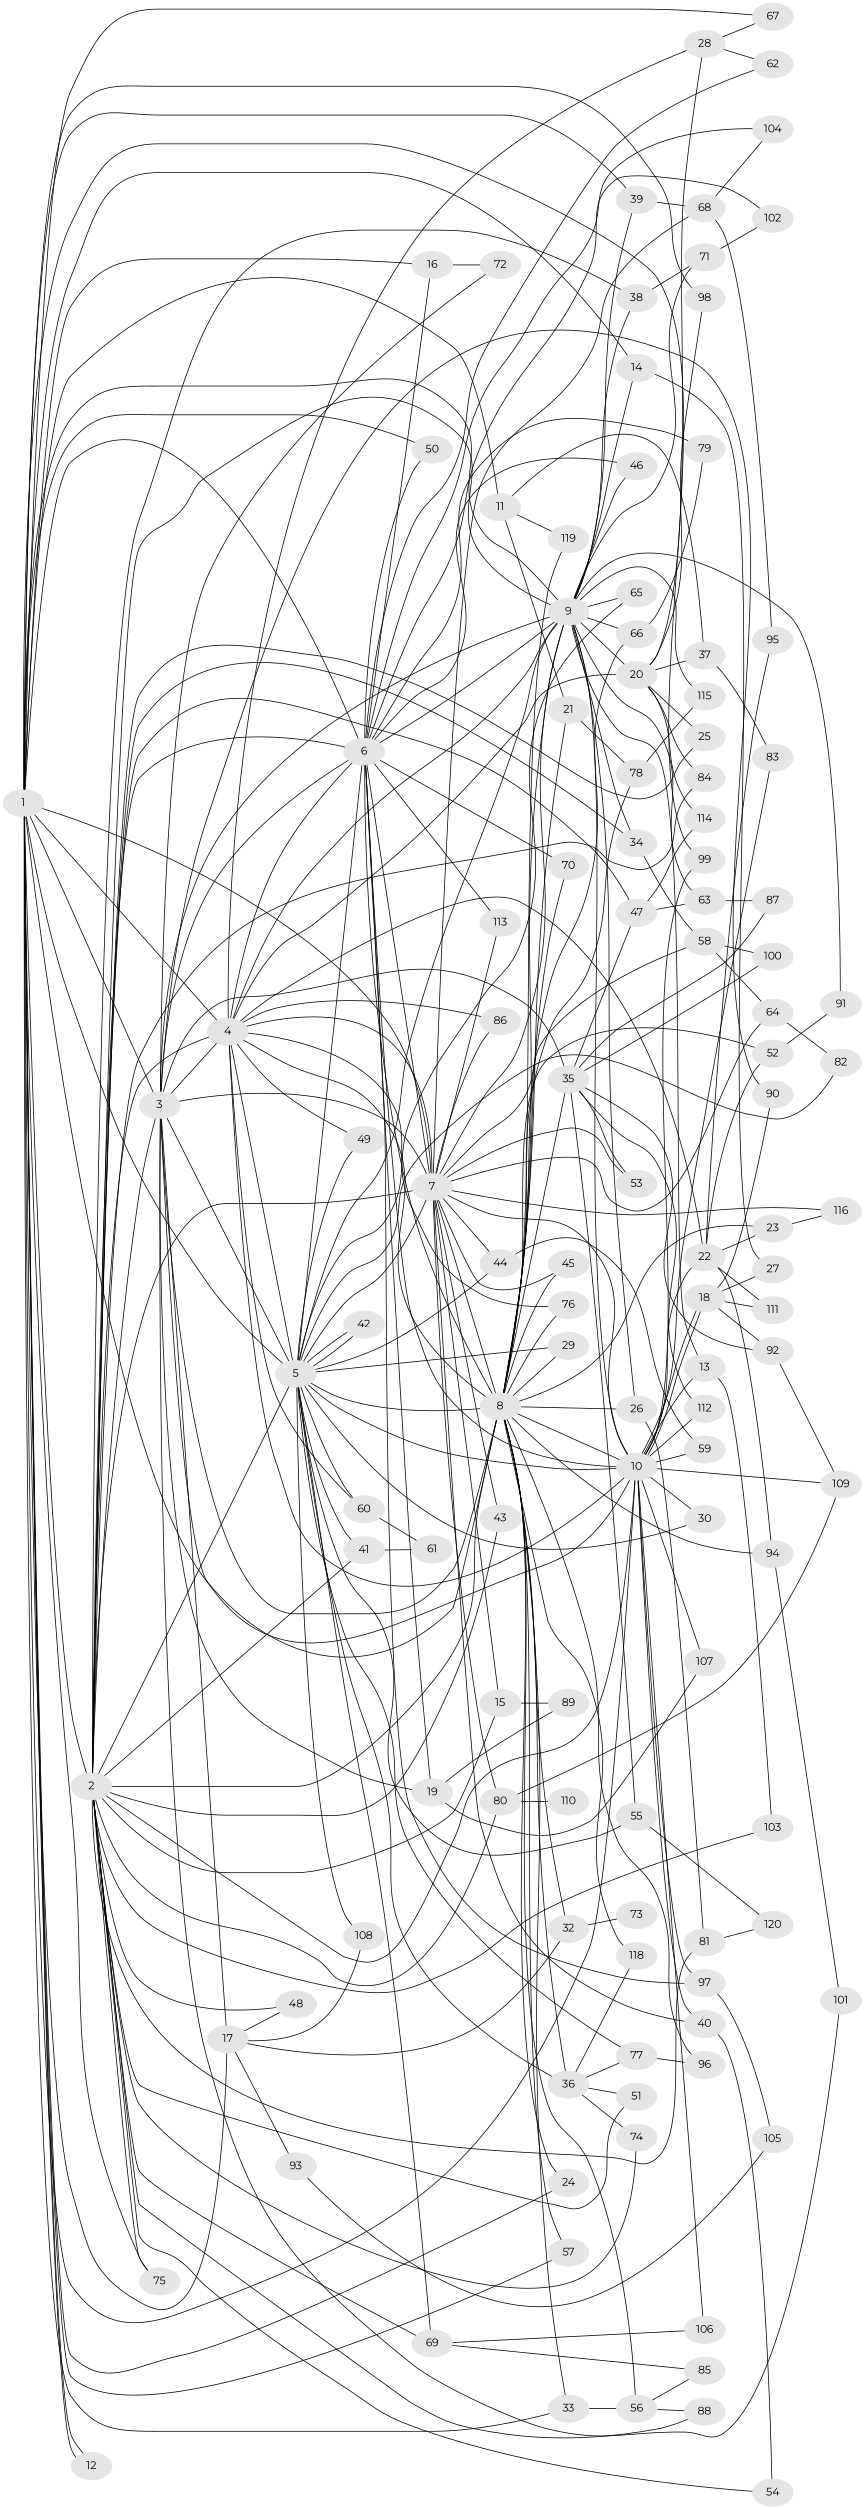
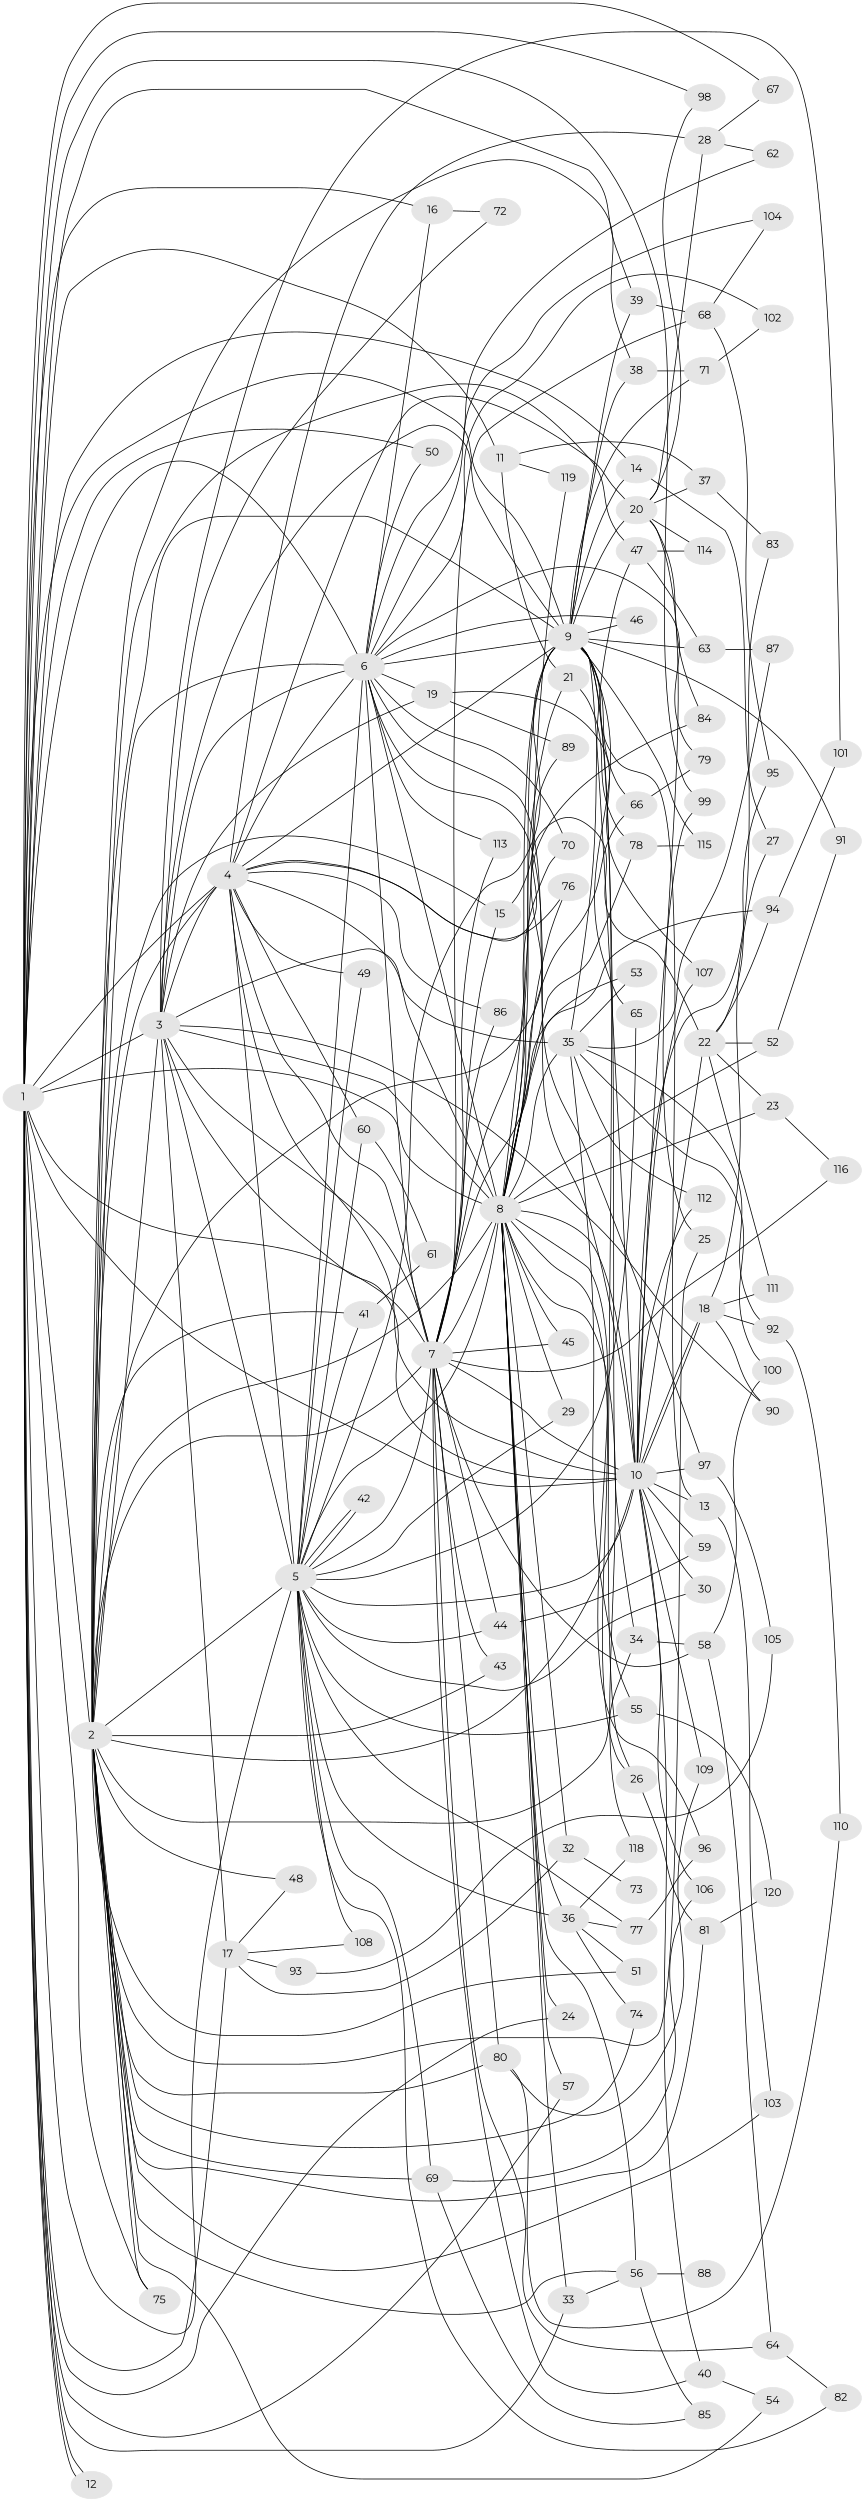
(807, 1418) -> (830, 1574)
(225, 2268) -> (154, 2231)
